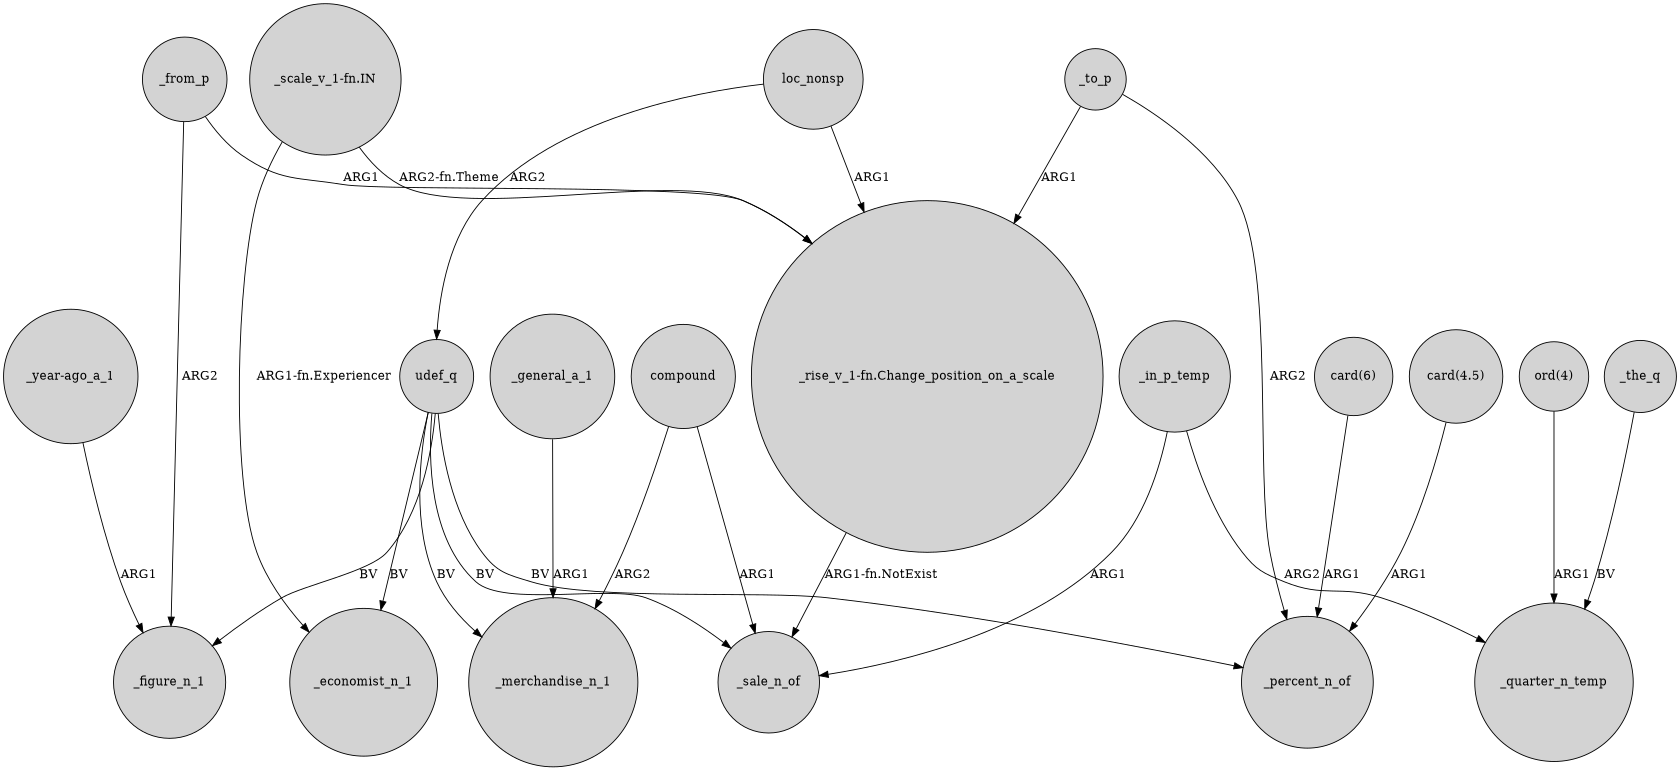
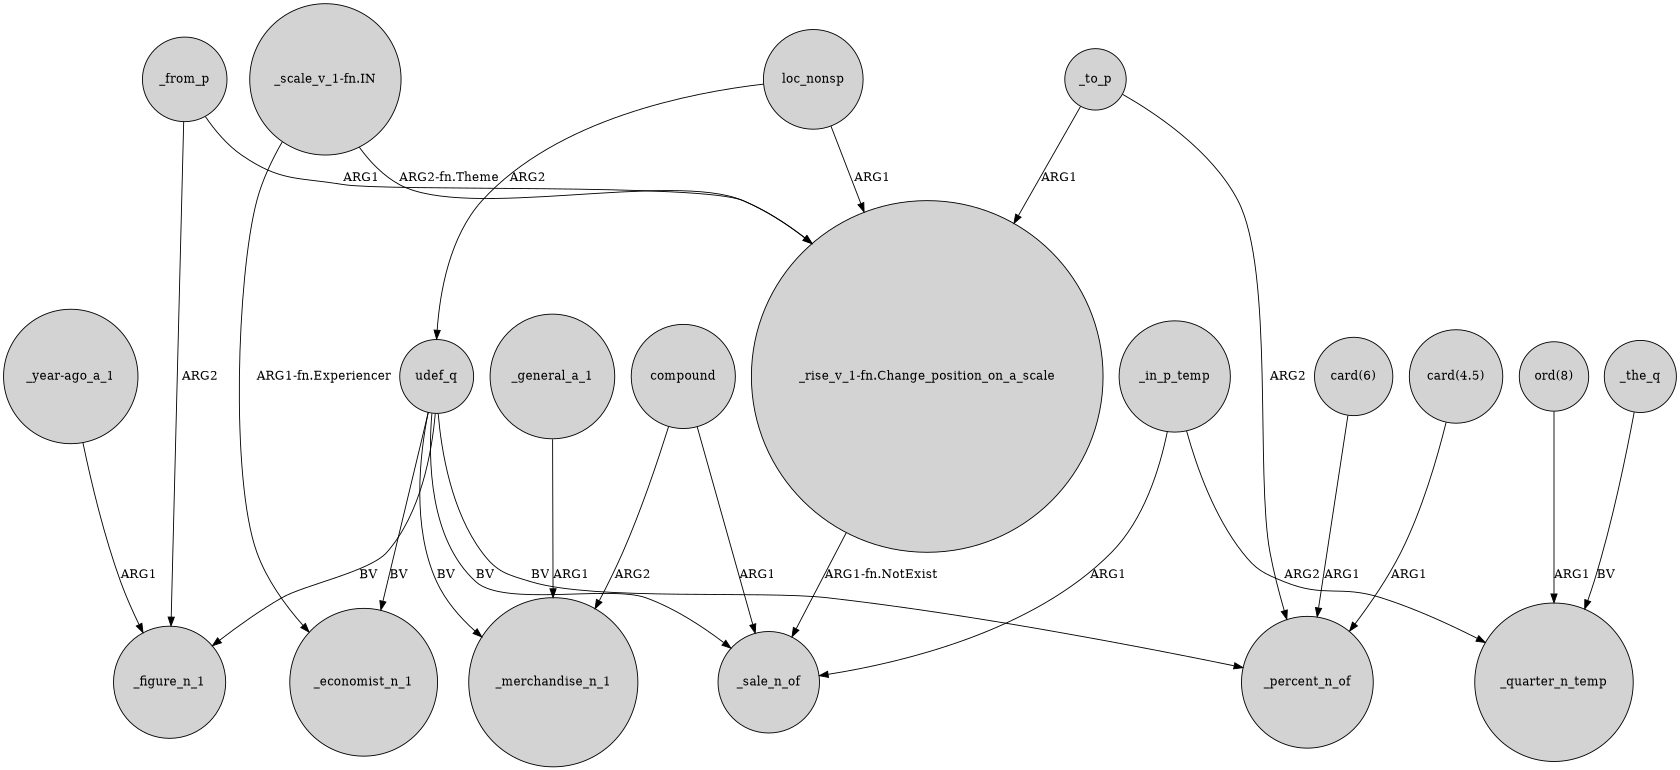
(1554, 376) -> (1554, 376)
